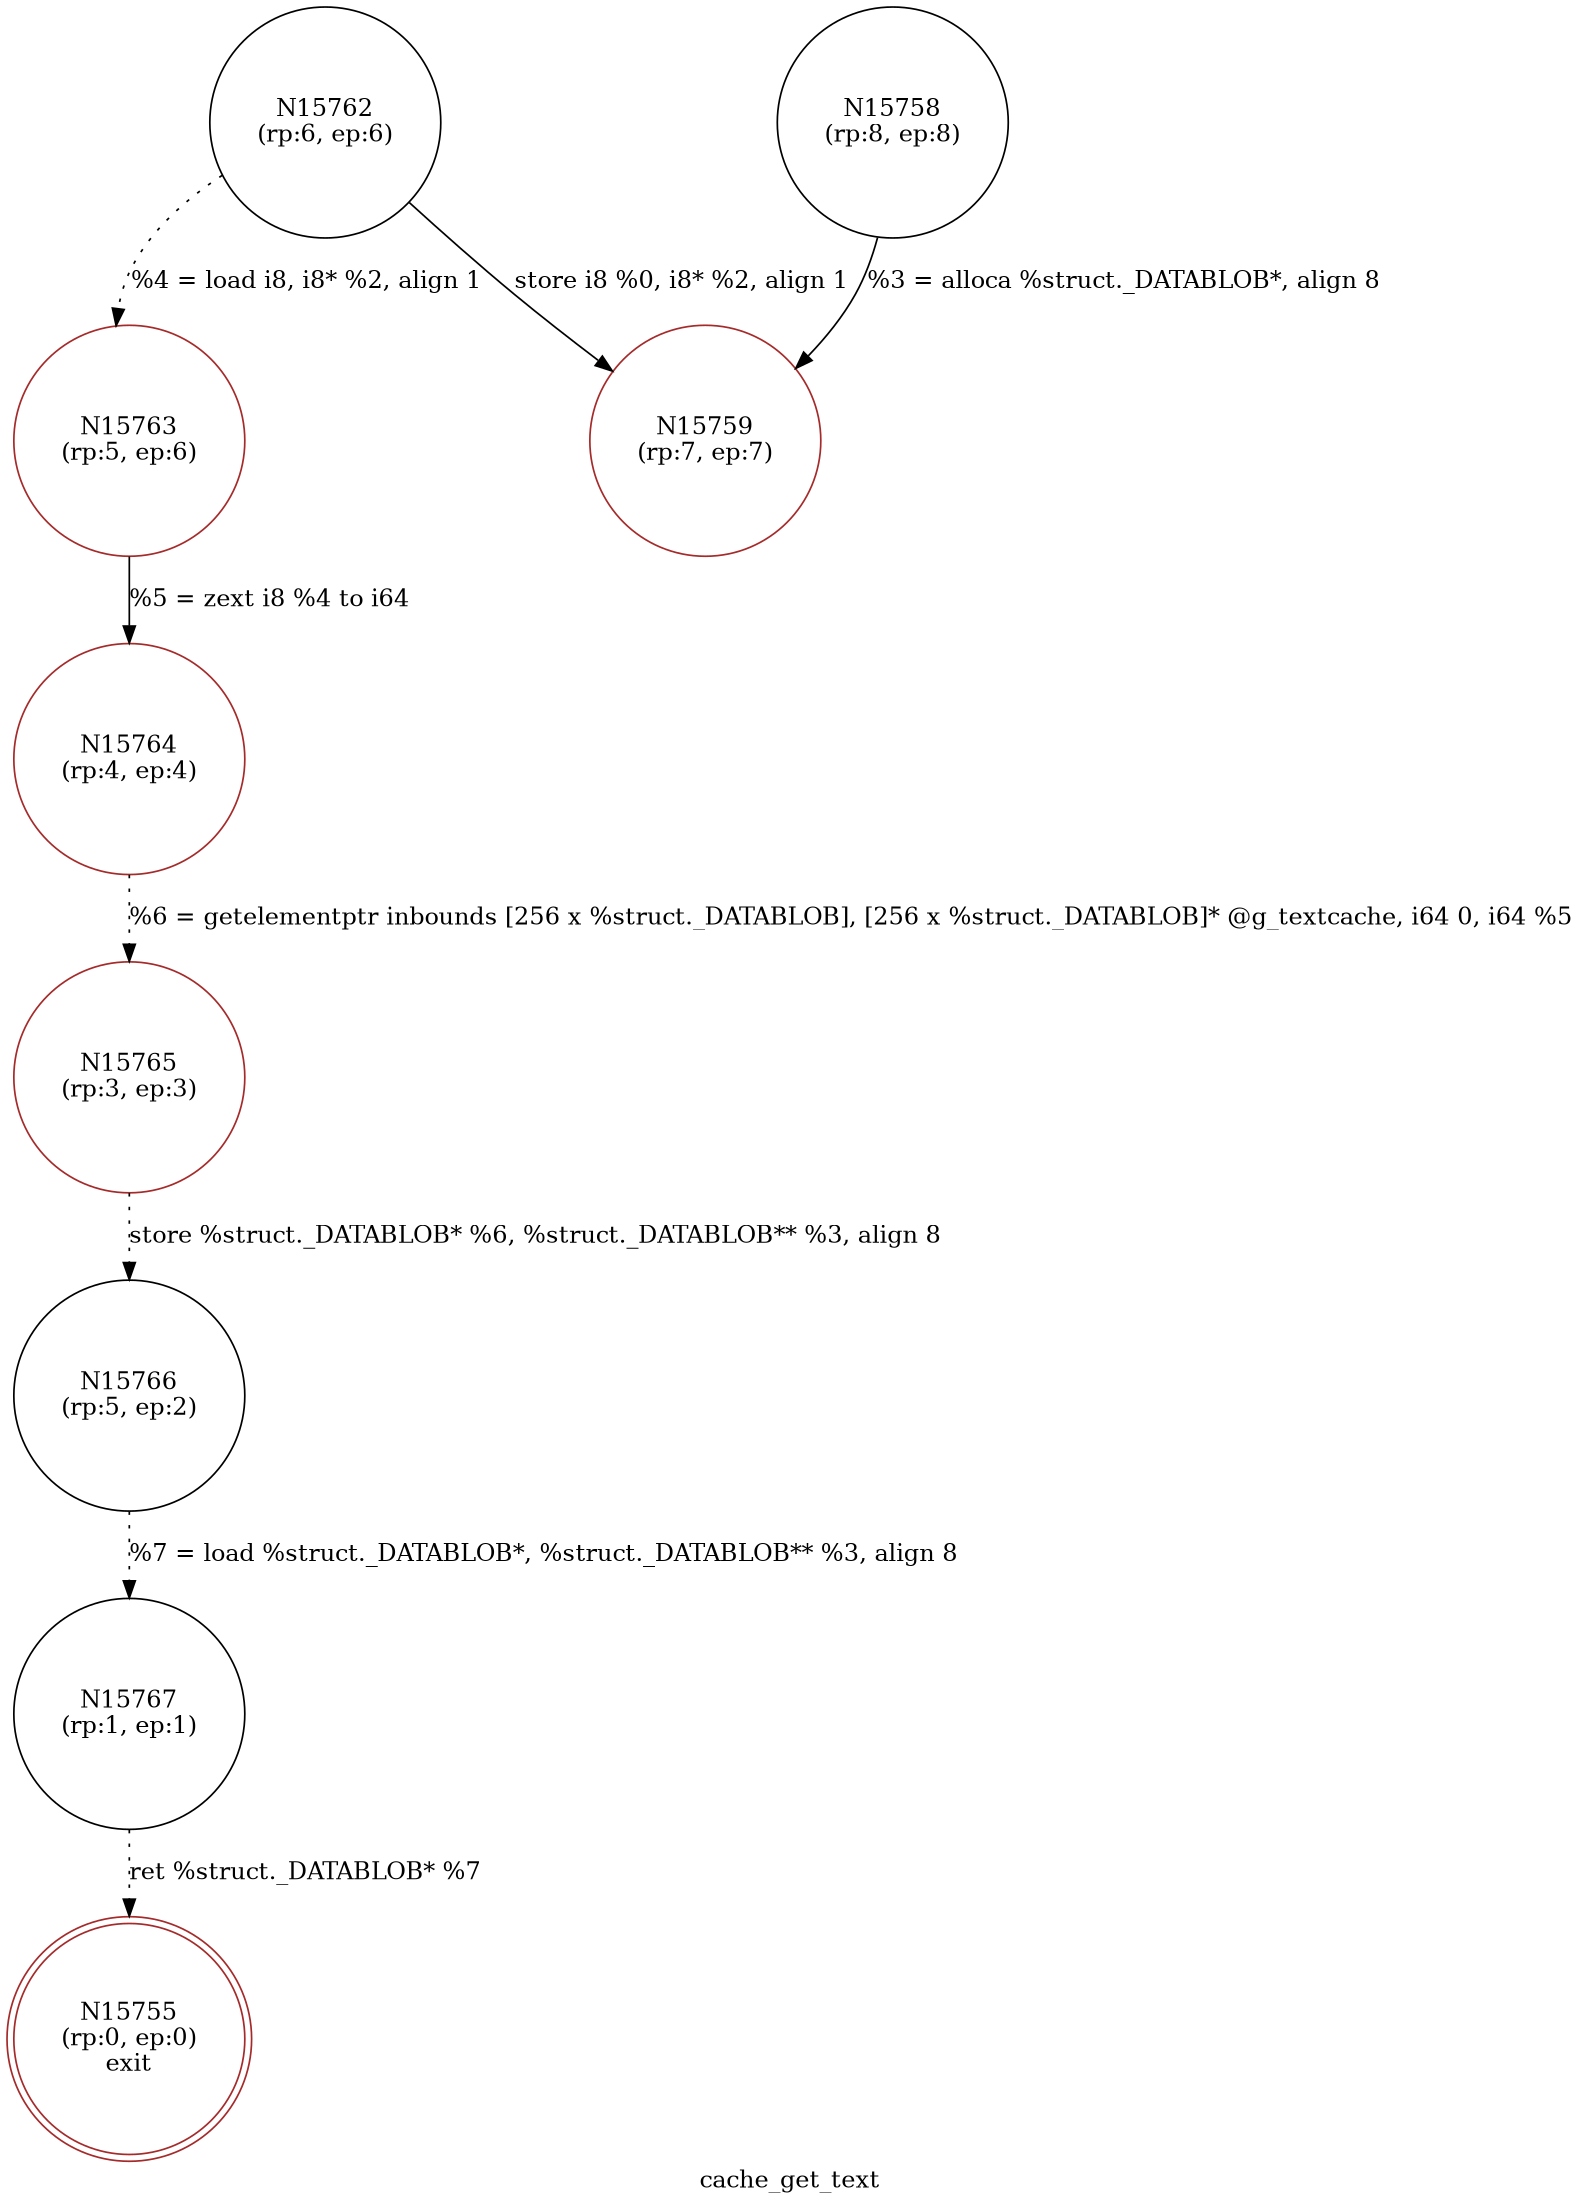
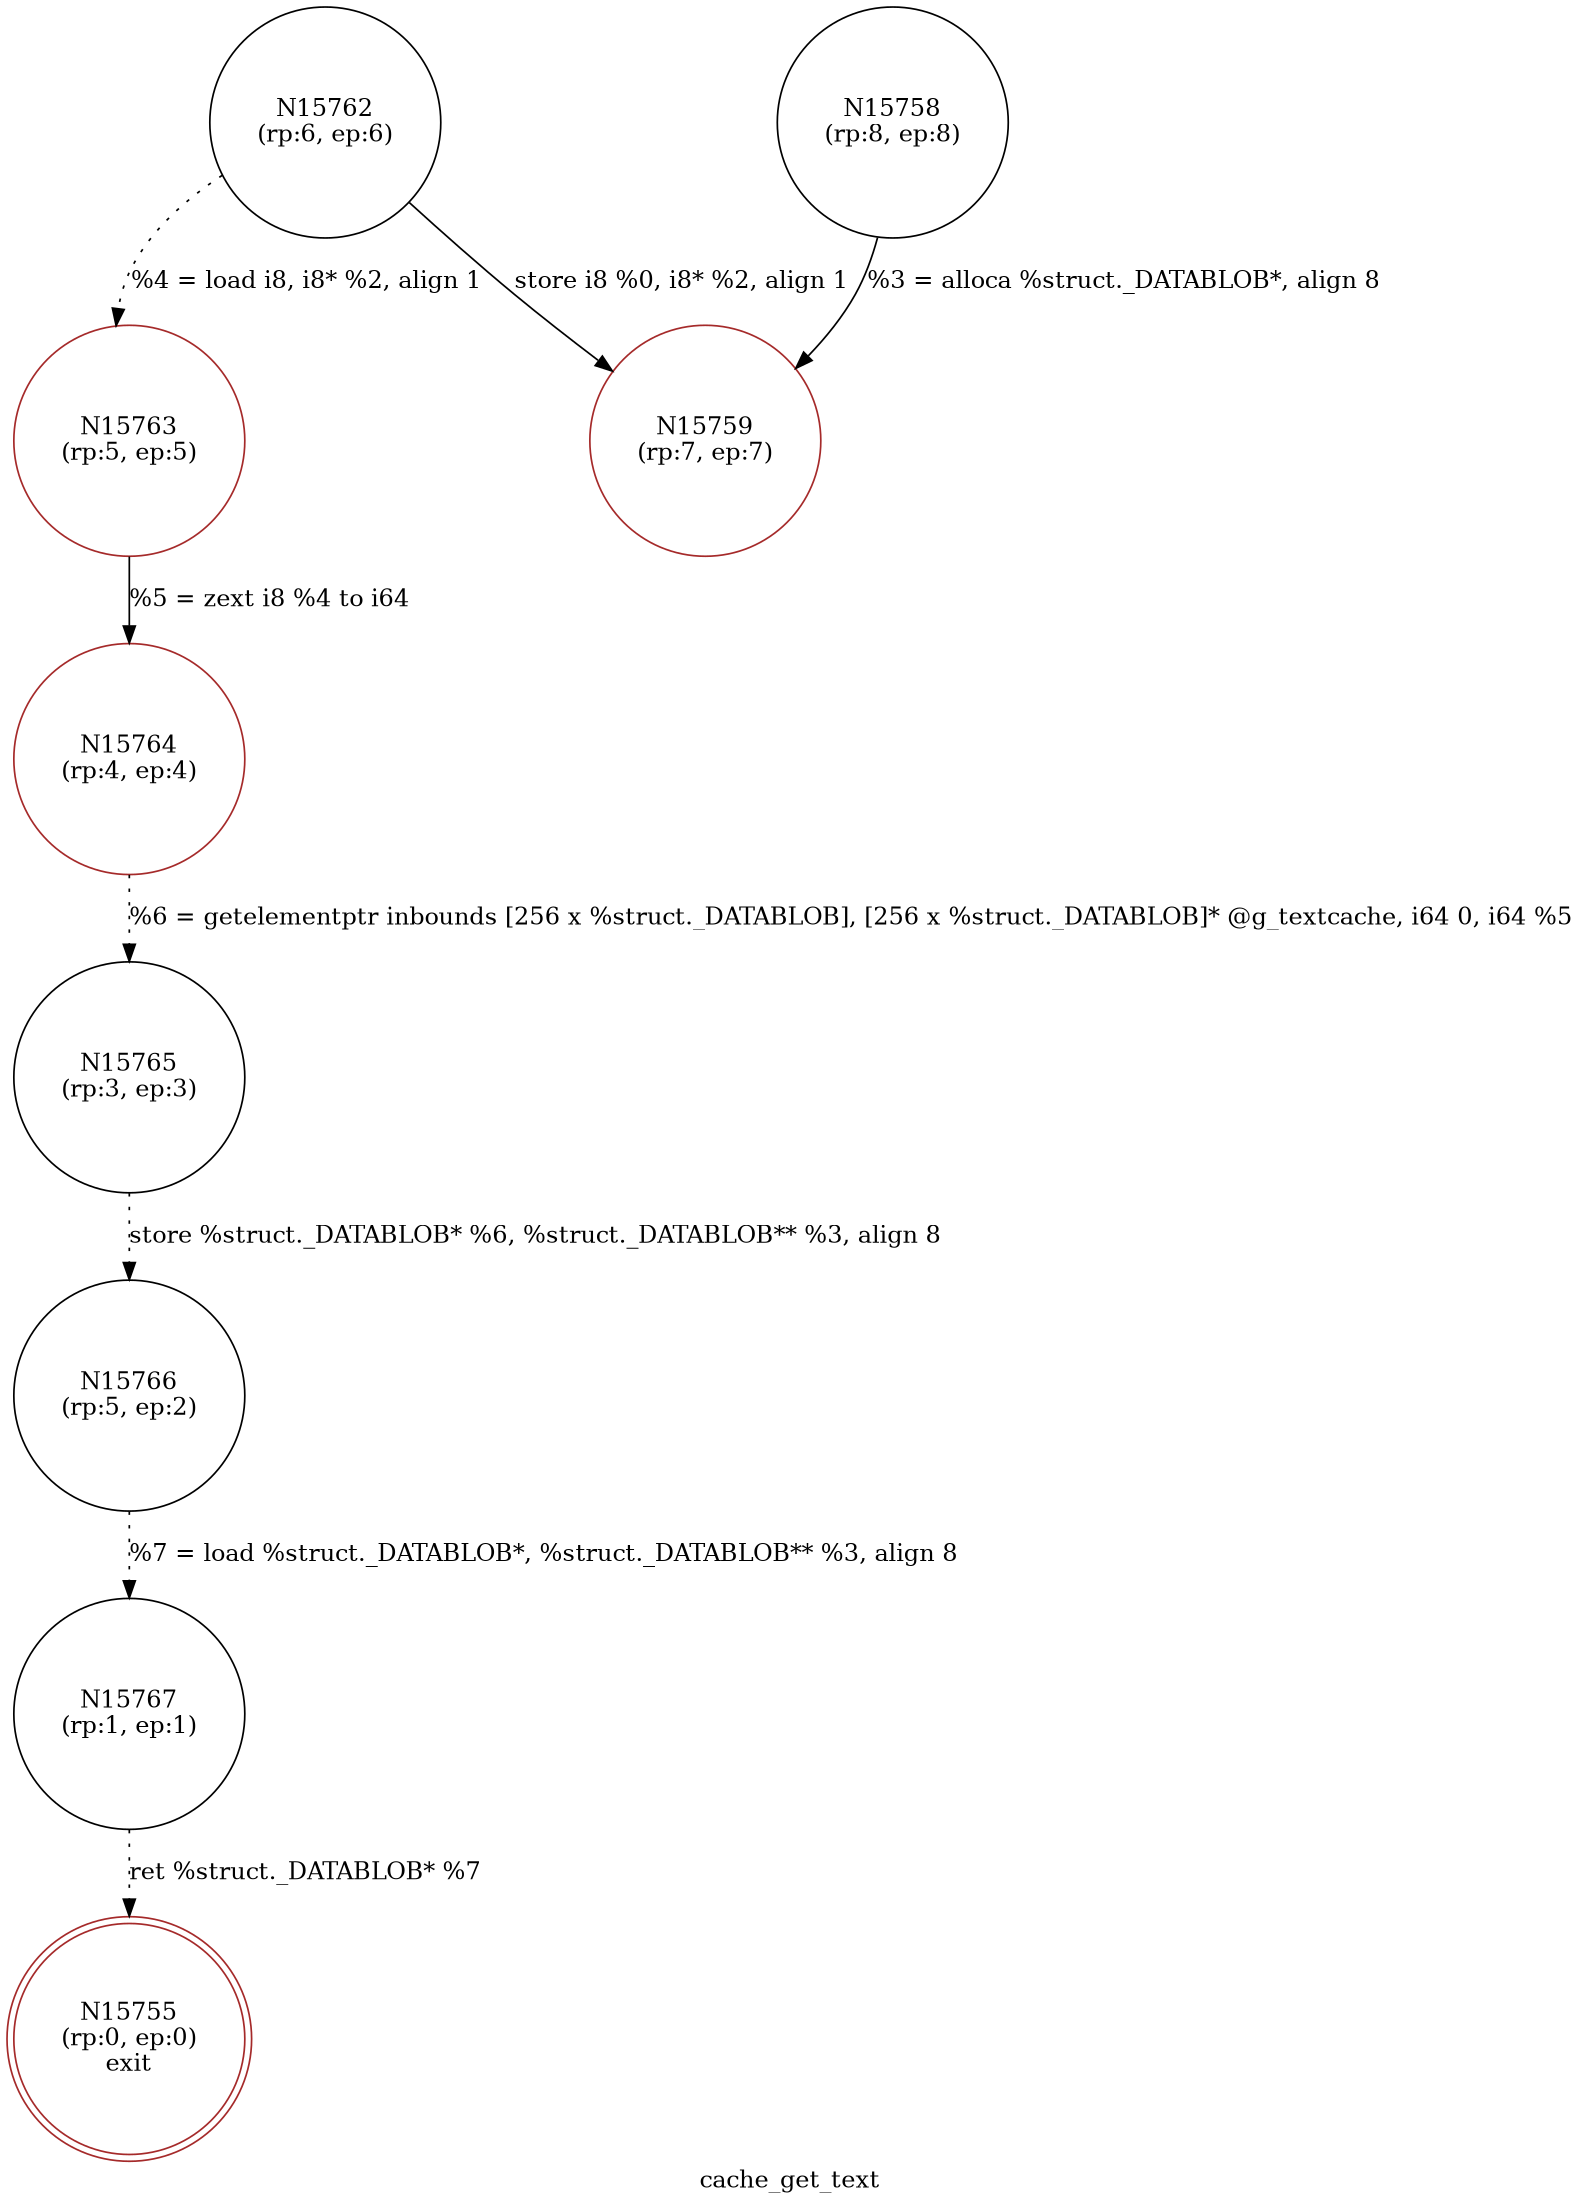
(129, 441) -> (129, 441)
(129, 1077) -> (129, 1077)
